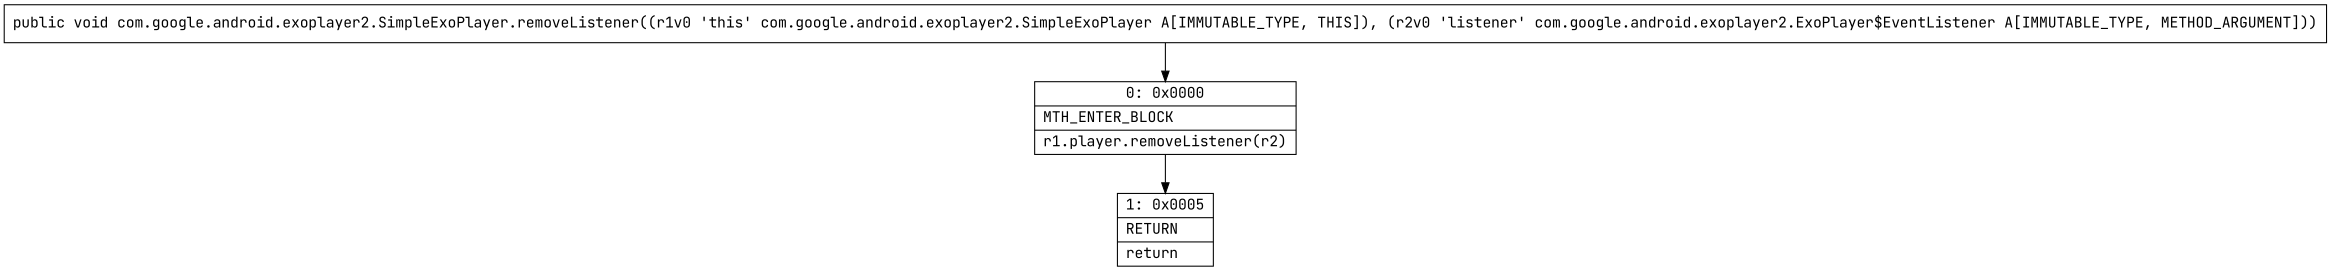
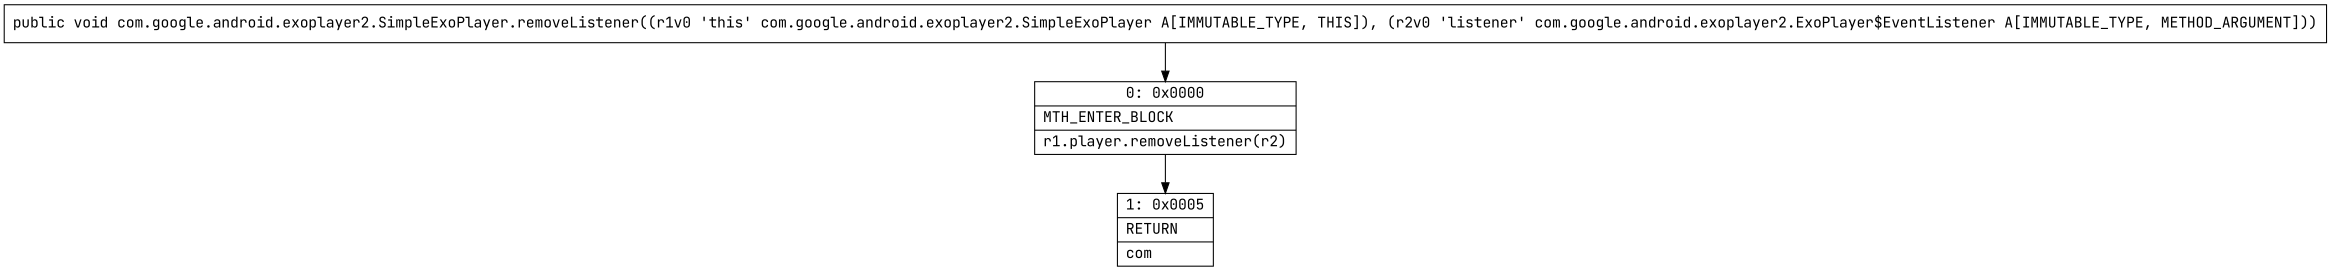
(1152, 254) -> (1139, 254)
